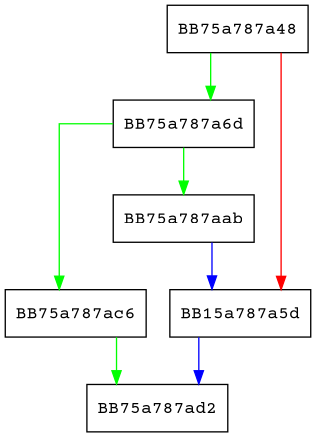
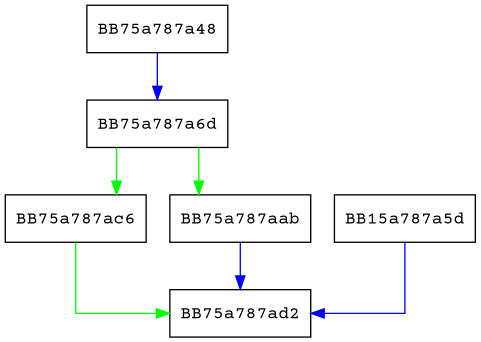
(211, 70) -> (157, 70)
(281, 165) -> none
(212, 259) -> (240, 259)
